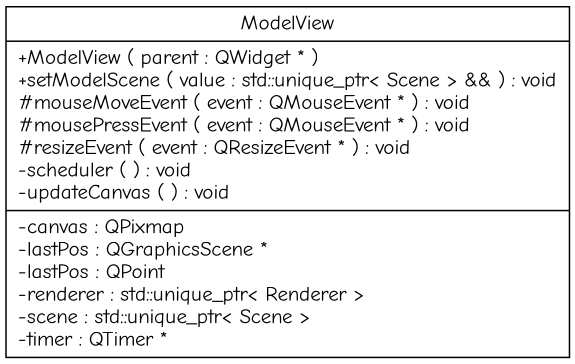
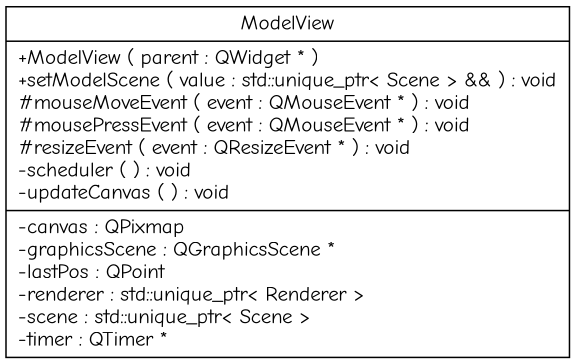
(143, 250) -> (177, 250)
